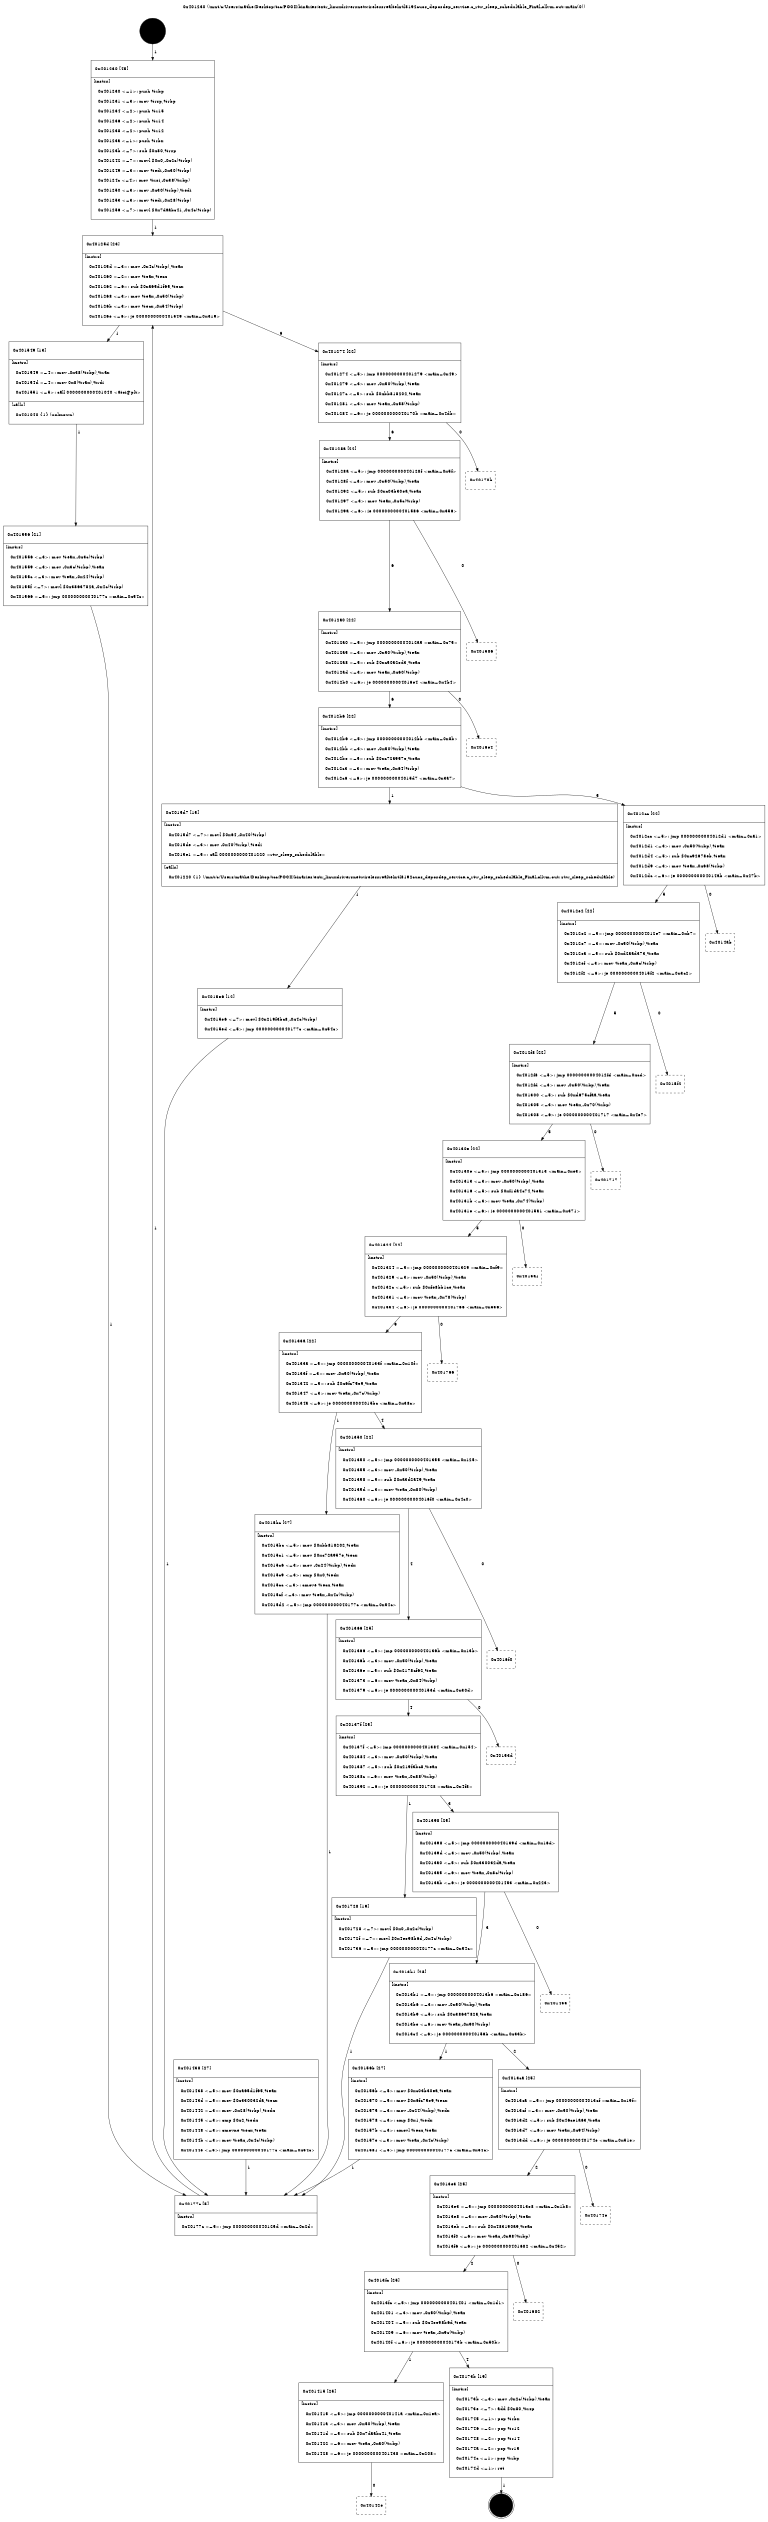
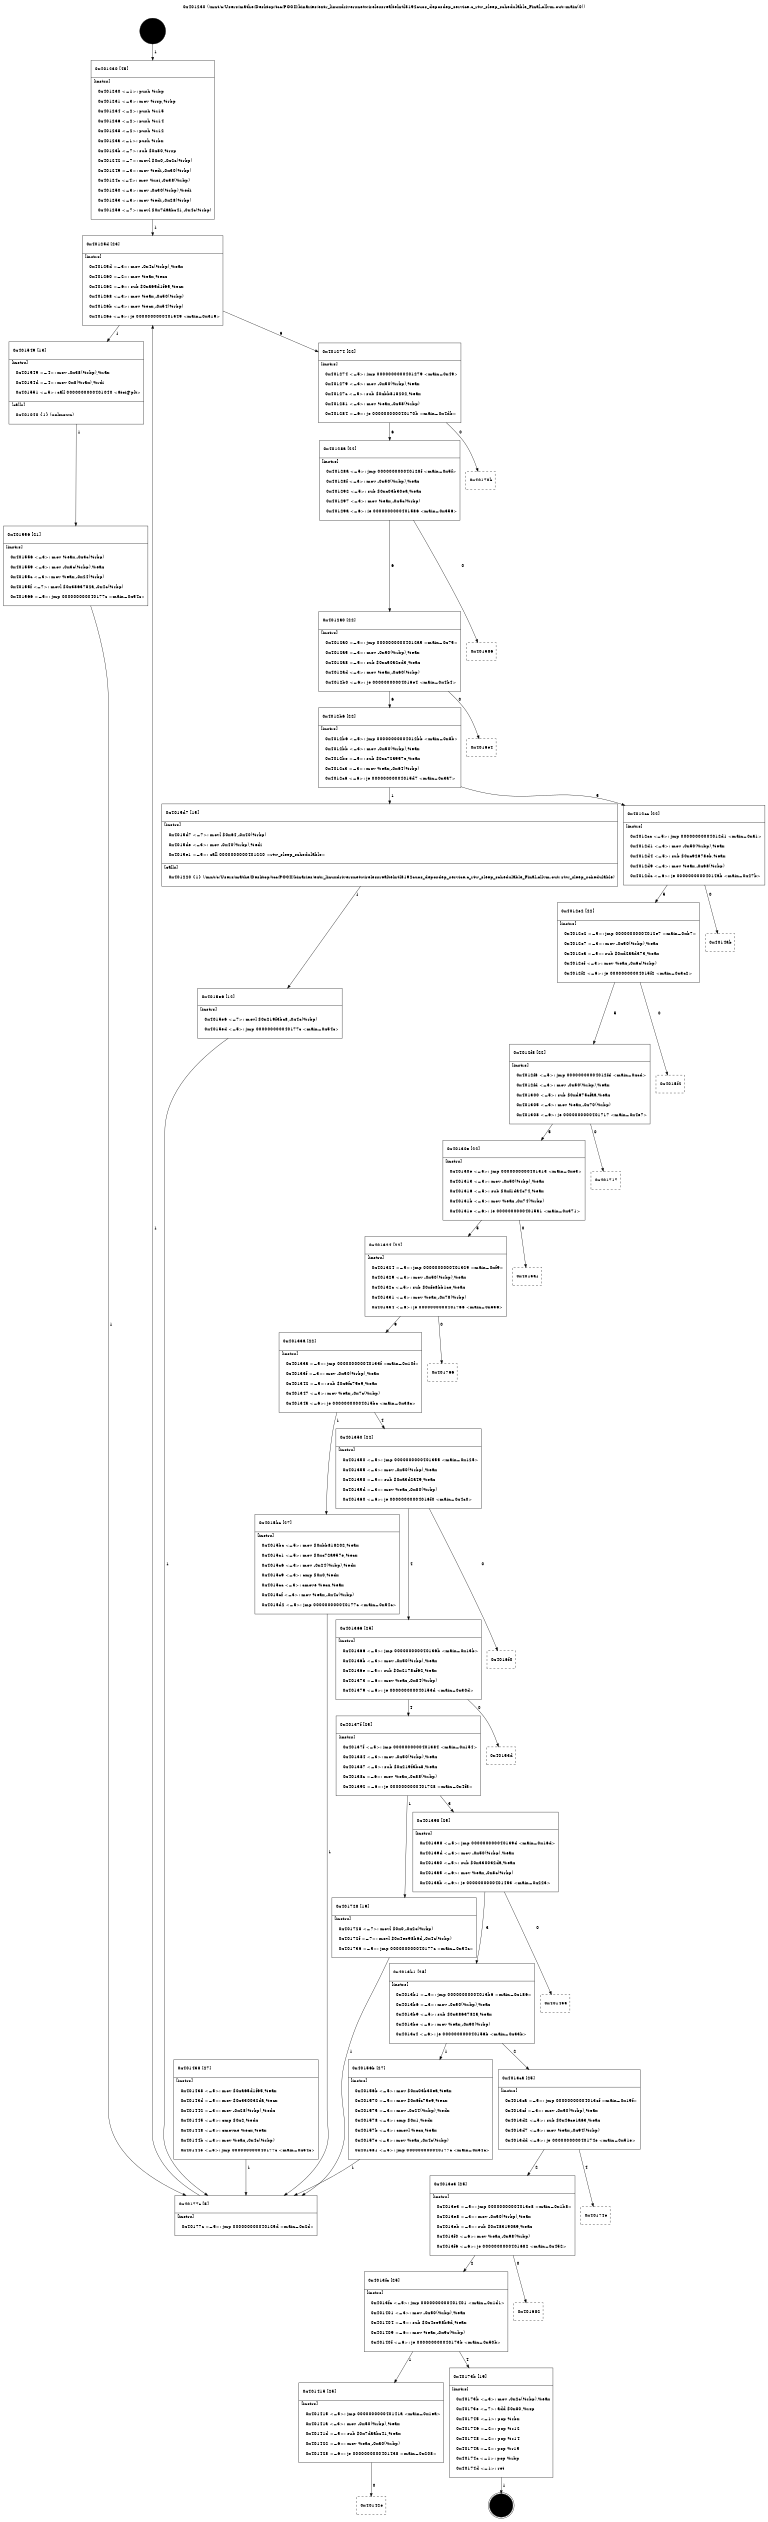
(586, 2167) -> (586, 2167)
